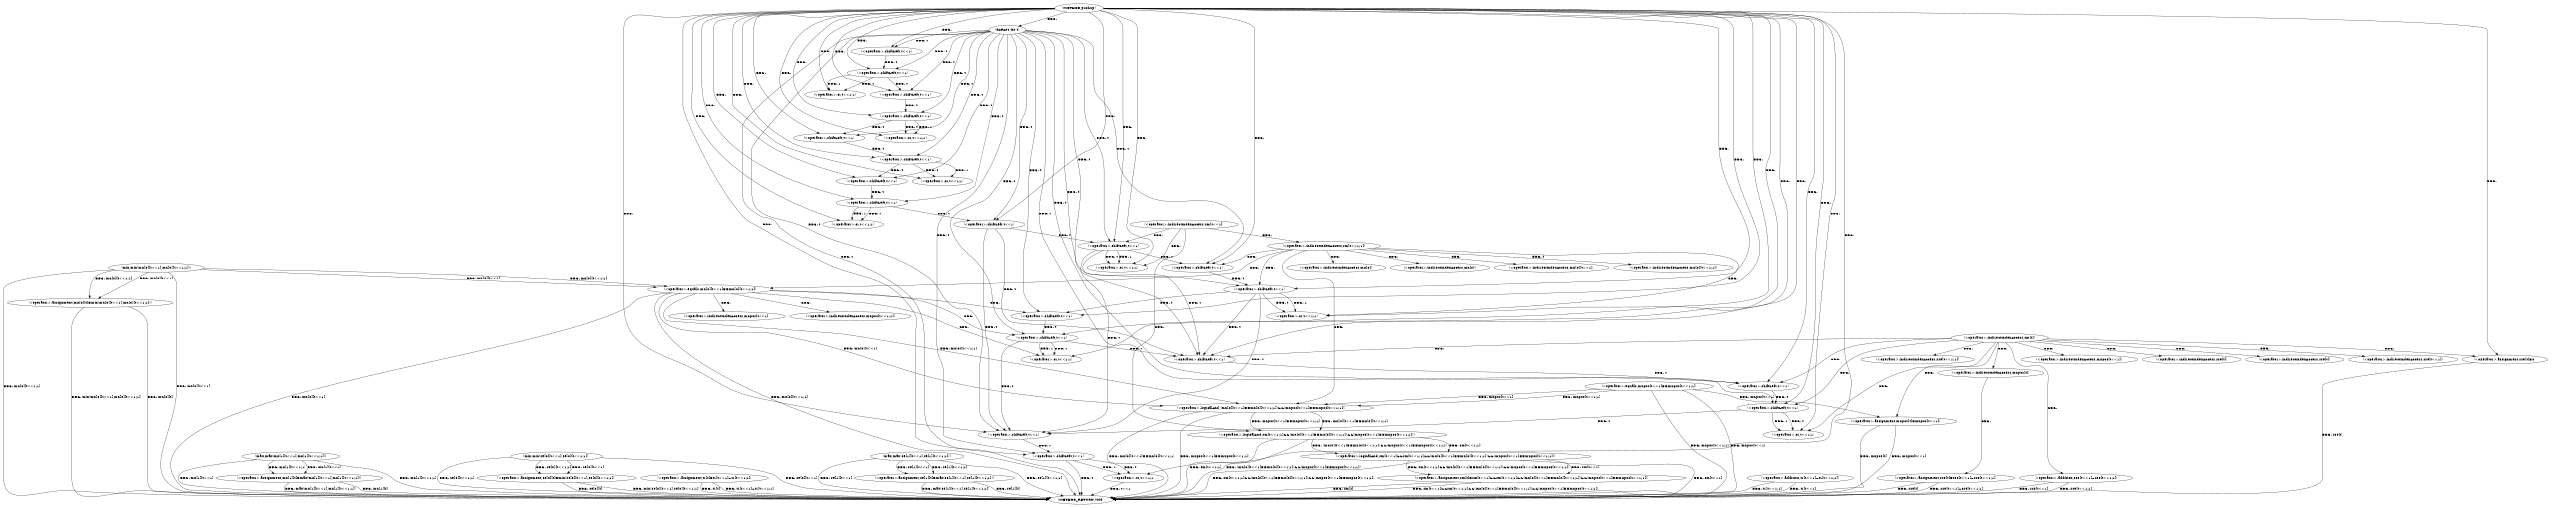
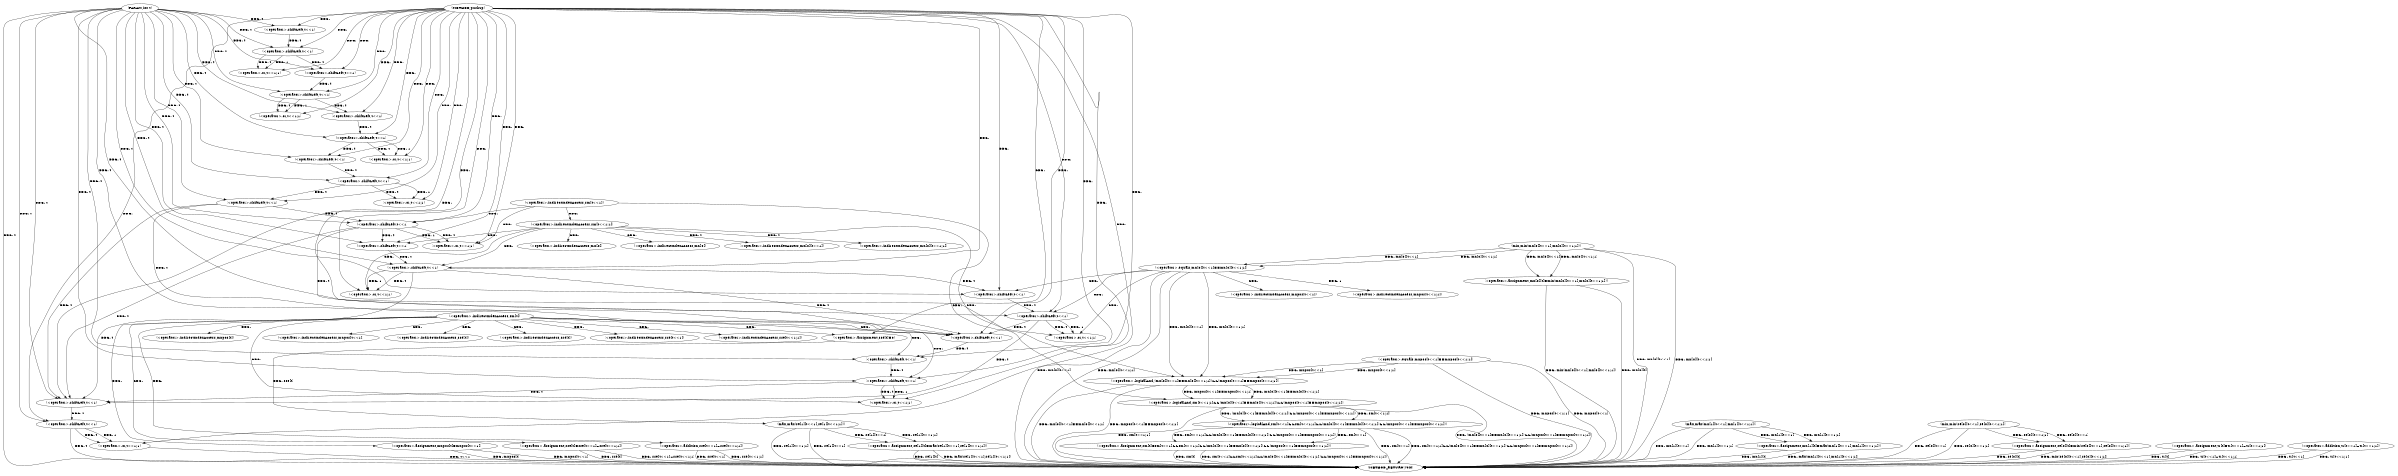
(1044, 19) -> none
(2492, 181) -> (1041, 170)
(1268, 235) -> (574, 214)
(847, 257) -> (10, 235)
(1457, 257) -> (696, 235)
(1035, 282) -> none
(807, 303) -> (1335, 281)
(1969, 349) -> (645, 327)
(2003, 349) -> (247, 327)
(2266, 349) -> (580, 327)
(2390, 349) -> (752, 327)
(1785, 402) -> none
(2053, 408) -> (158, 381)
(1981, 428) -> (134, 419)
(2063, 491) -> (287, 356)
